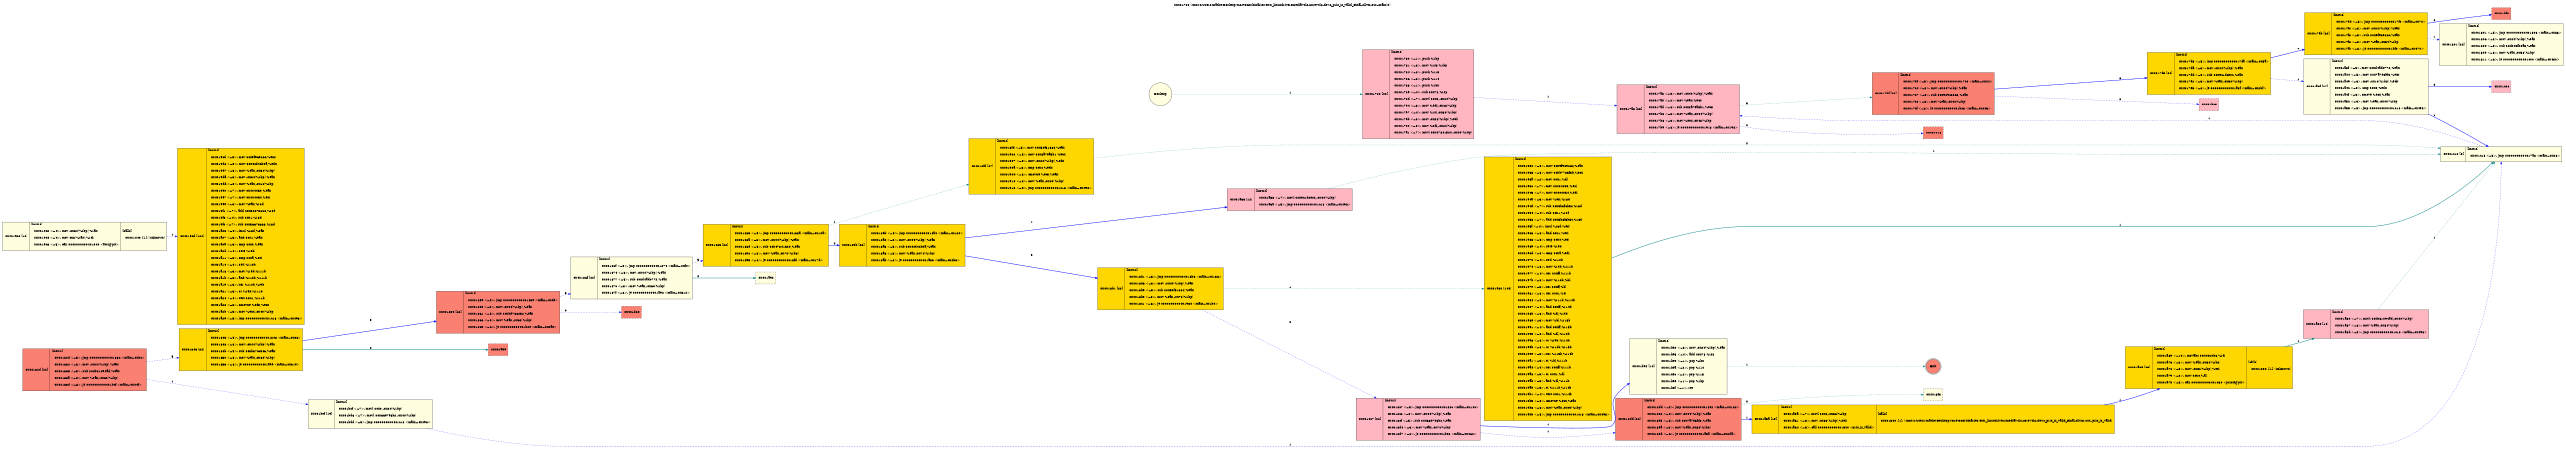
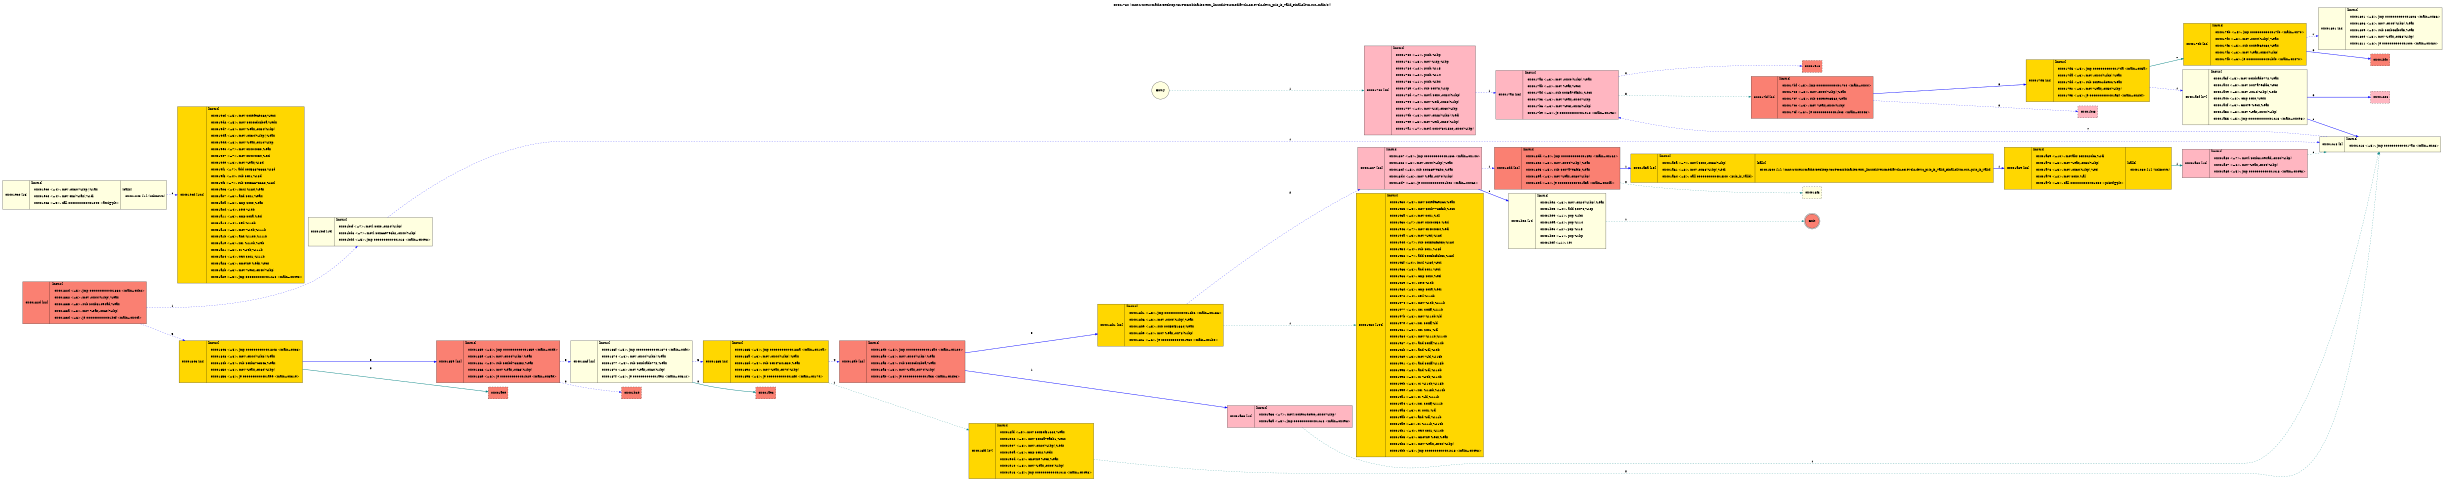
(2286, 54) -> (2165, 63)
(1160, 94) -> (1160, 90)
(2059, 227) -> none
(833, 245) -> (833, 362)
(902, 245) -> (902, 362)
(766, 278) -> (766, 393)
